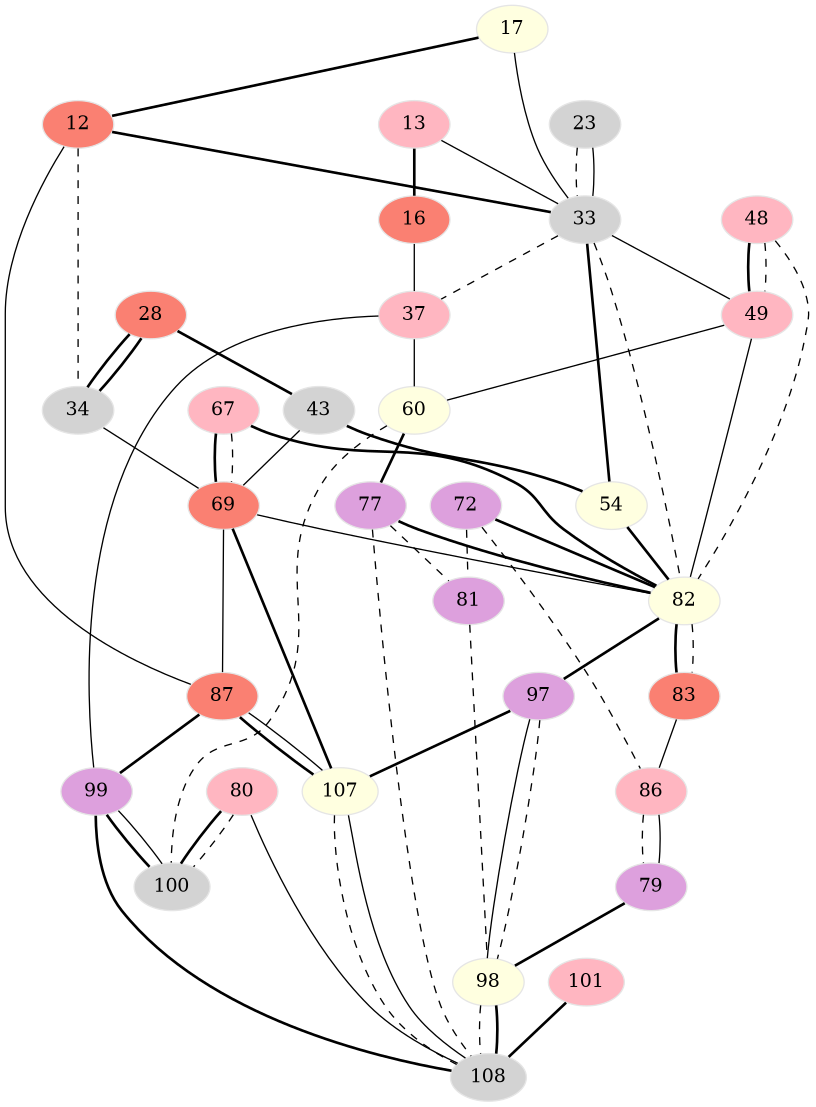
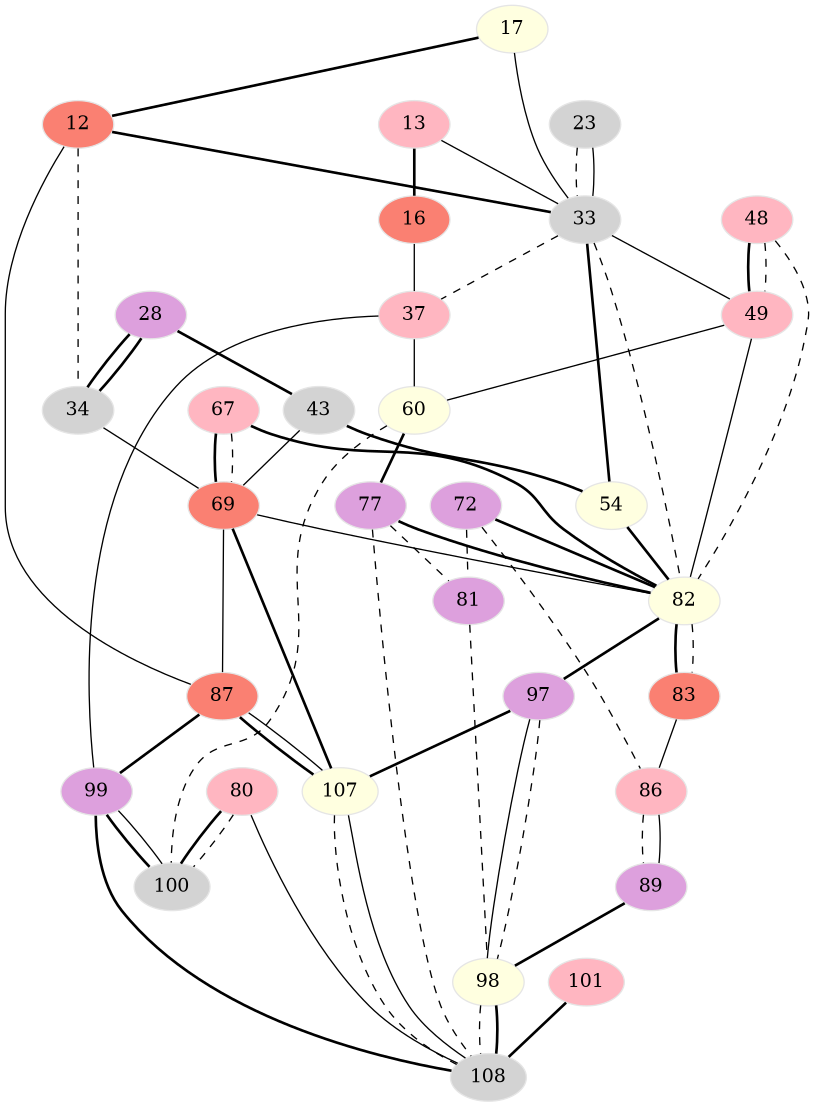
(151, 315) -> (151, 315)
(651, 887) -> (651, 887)
